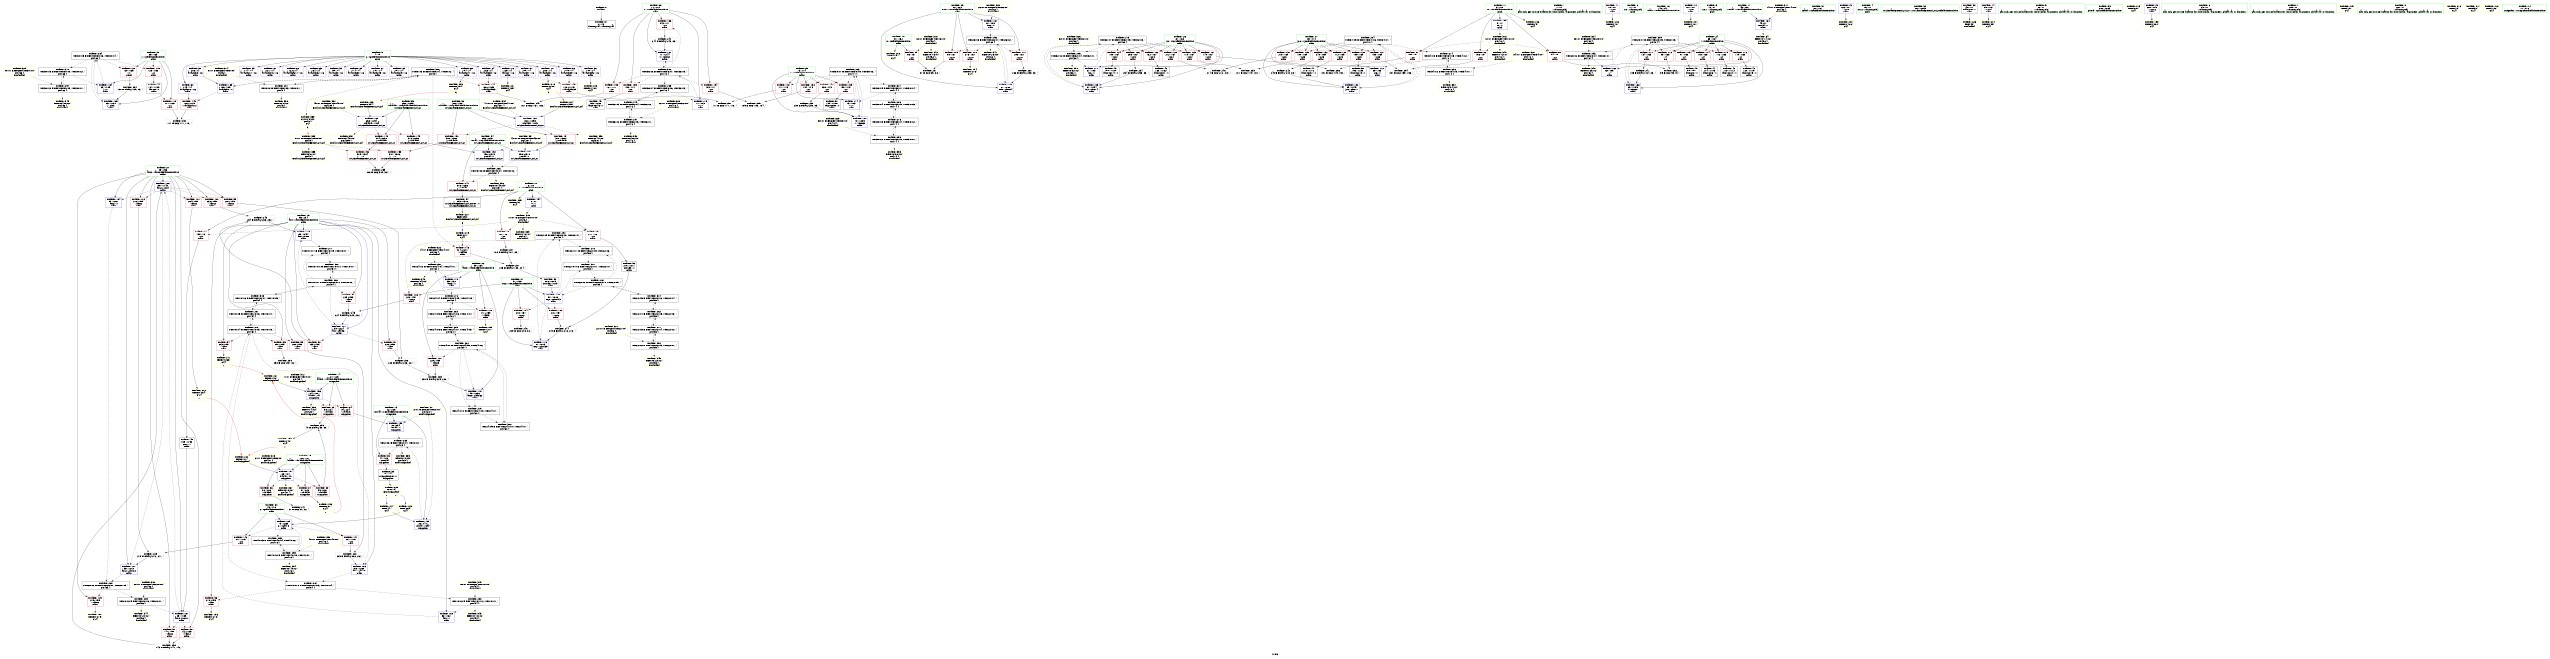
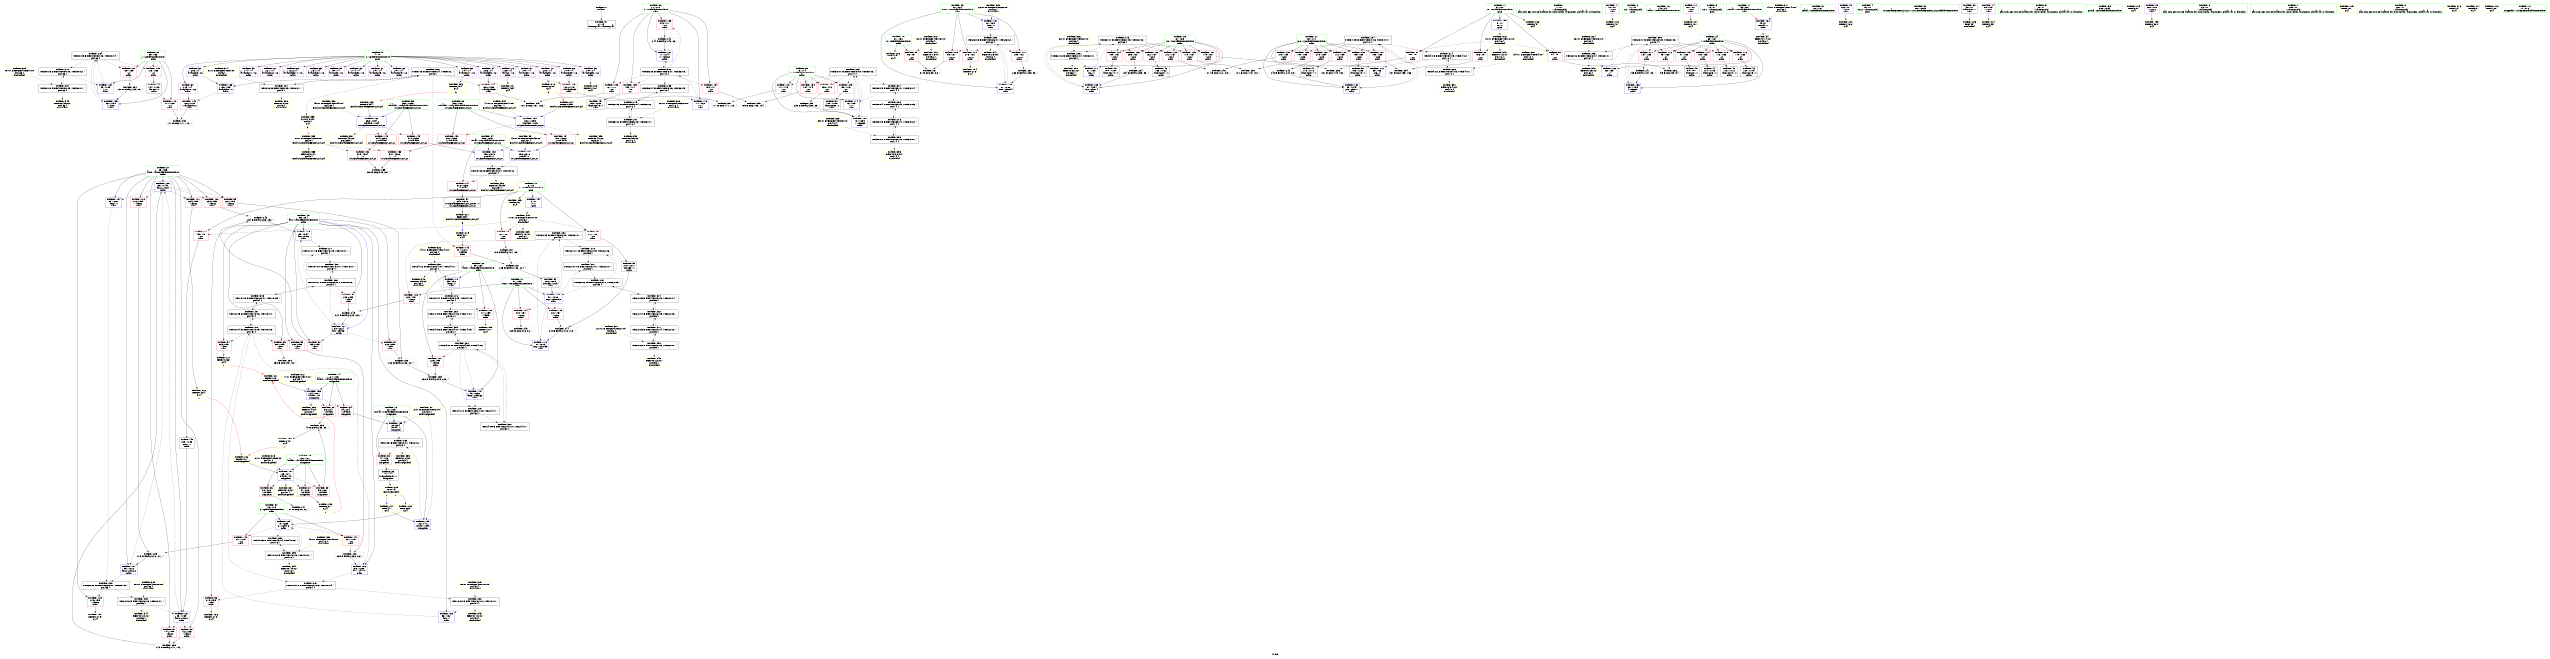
(1753, 16) -> (1753, 16)
(1665, 59) -> (1665, 59)
(129, 75) -> (129, 75)
(630, 92) -> (630, 92)
